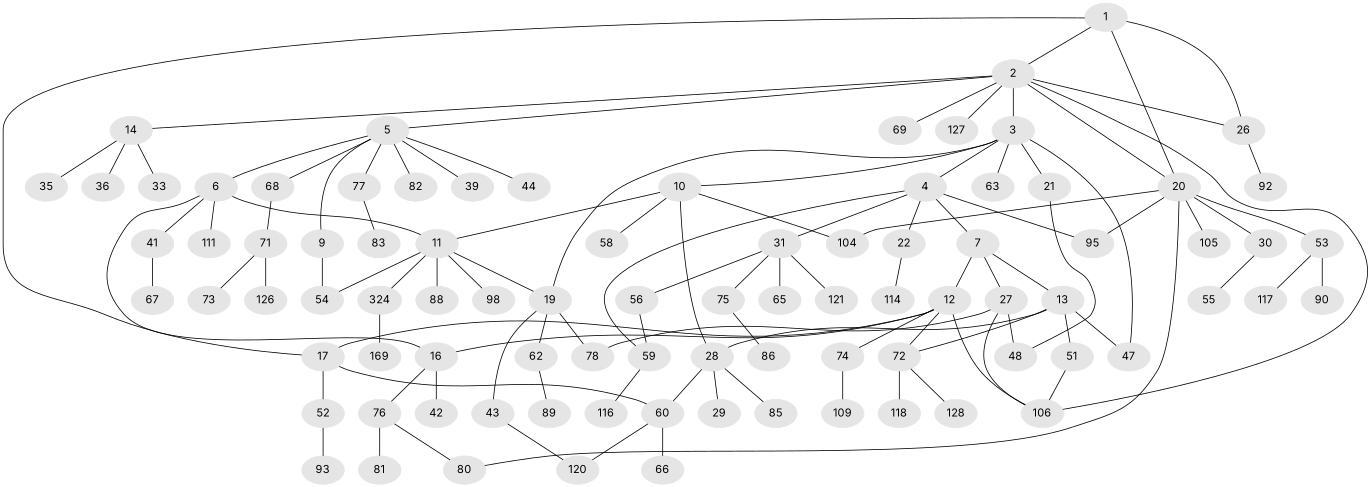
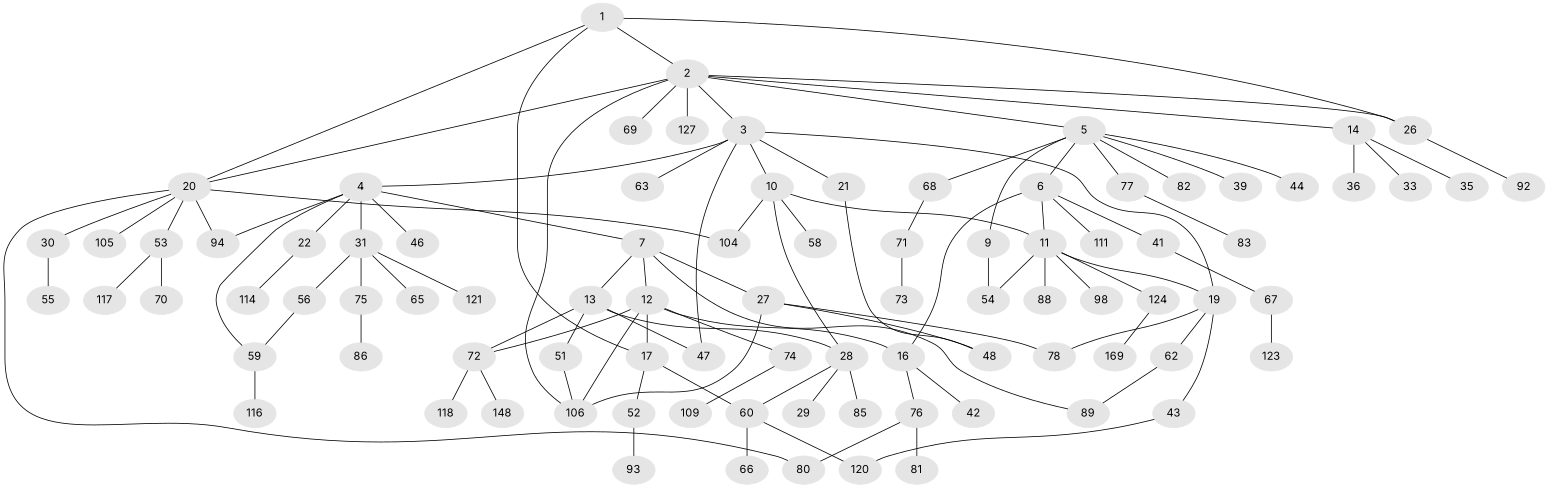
none -> (418, 244)
(1093, 244) -> (218, 244)
(266, 300) -> none
(380, 300) -> (1158, 300)
(1322, 300) -> (161, 300)
none -> (861, 326)
none -> (1271, 357)
(956, 413) -> (503, 413)
